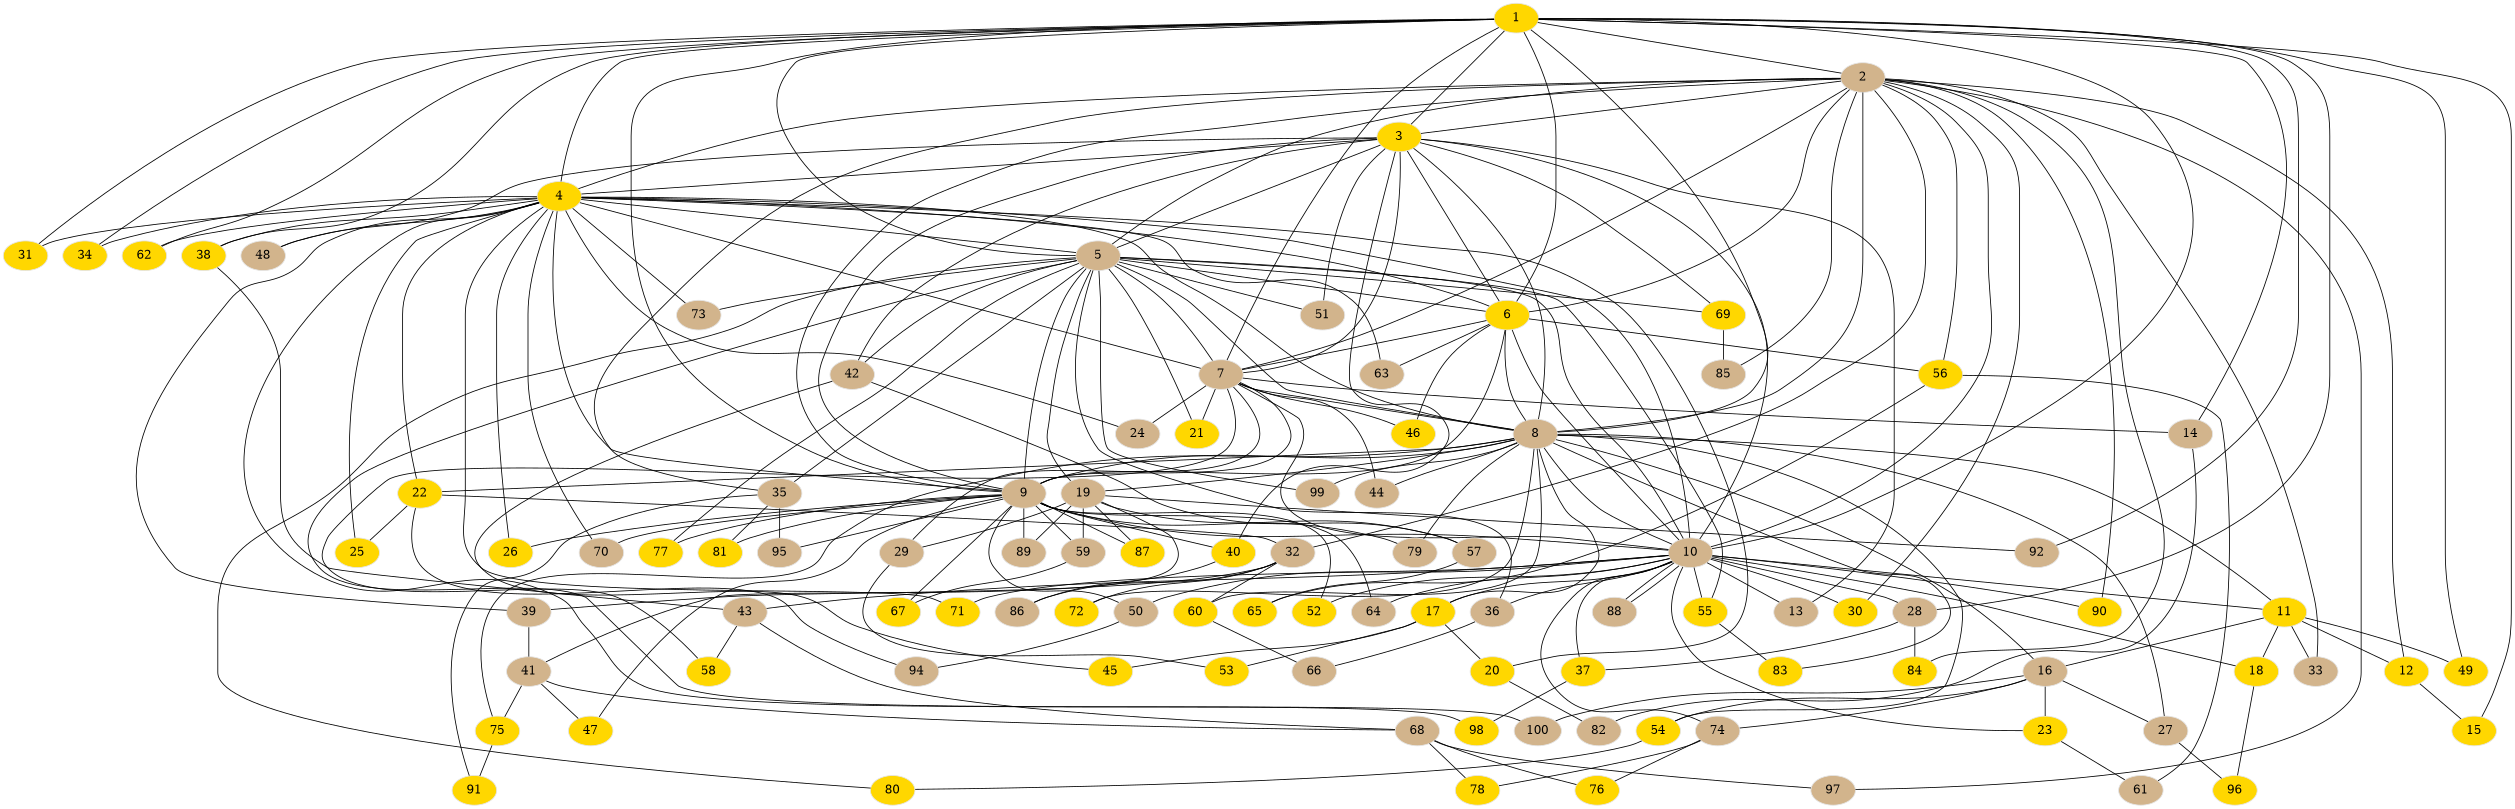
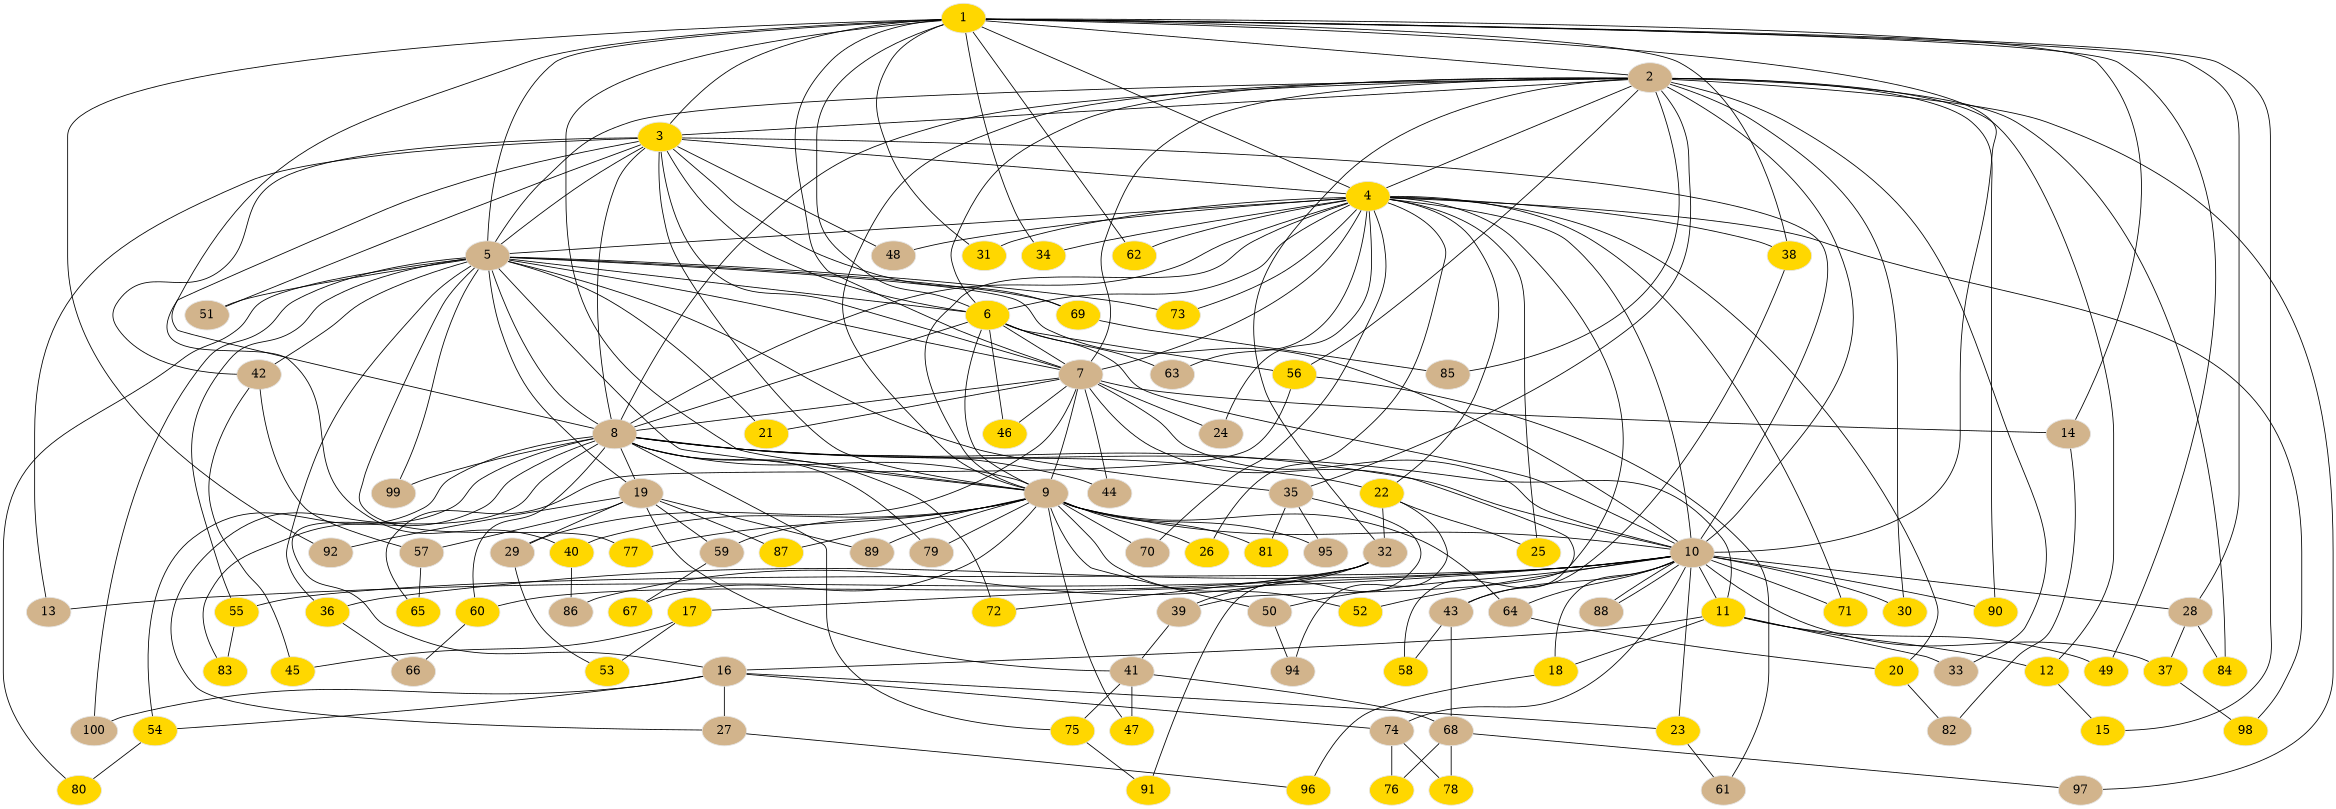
(699, 315) -> (1178, 315)
(1592, 534) -> none
(1492, 612) -> (328, 612)
(1463, 642) -> (1702, 648)
